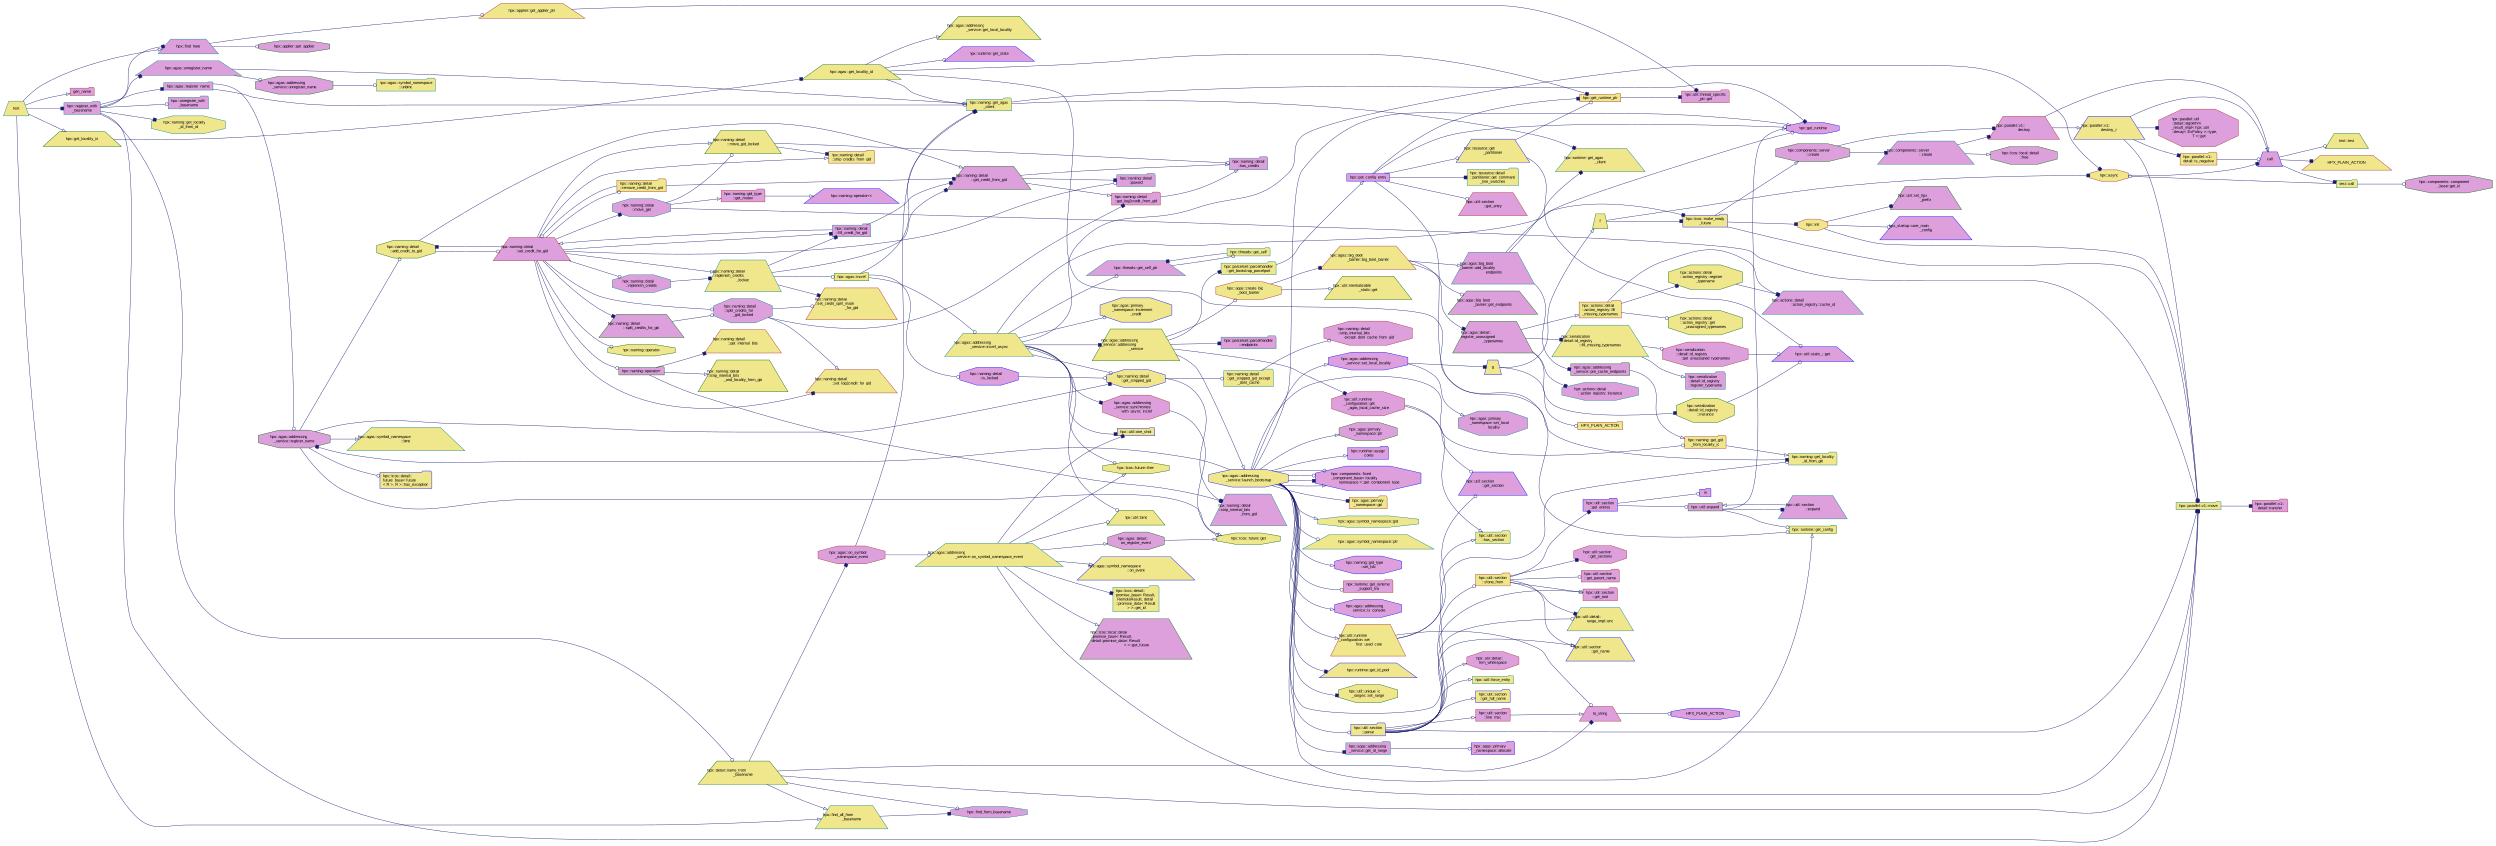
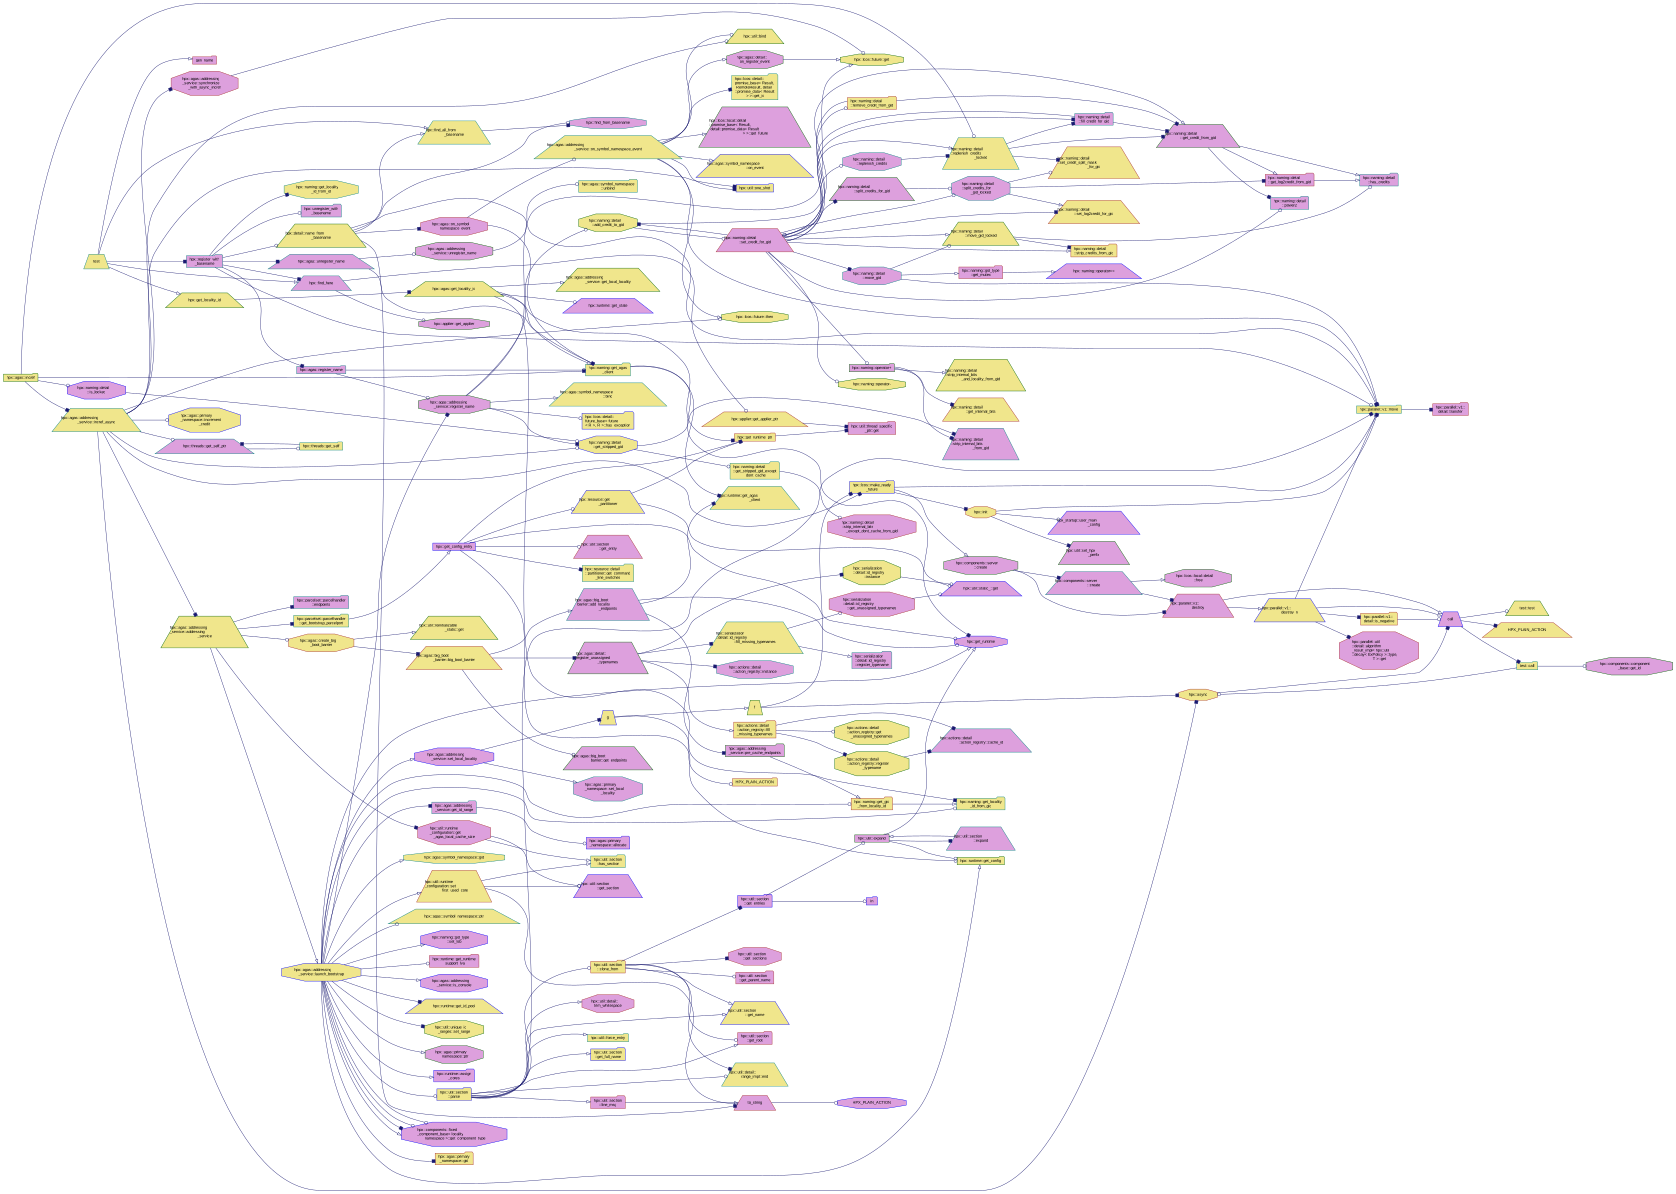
(802, 277) -> (392, 3)
(925, 296) -> (44, 397)
